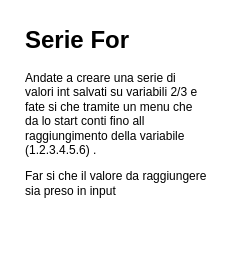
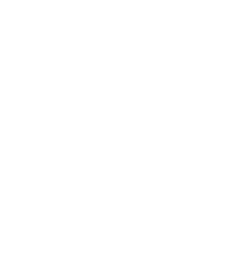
(116, 131) -> none
